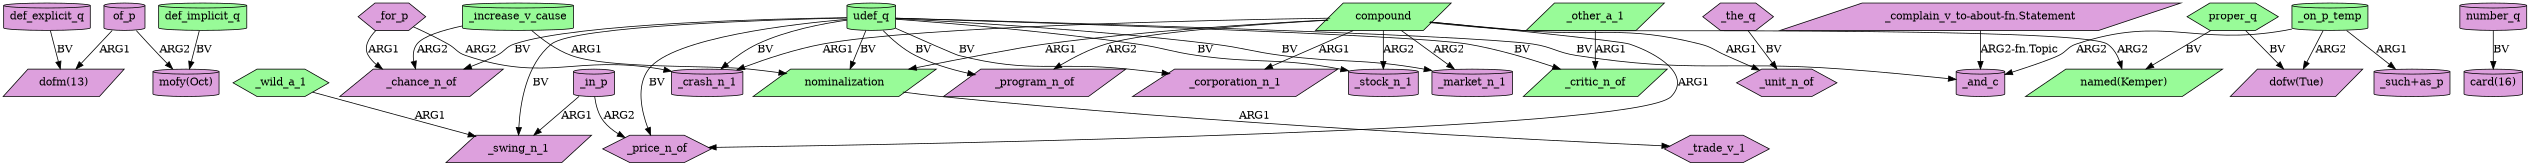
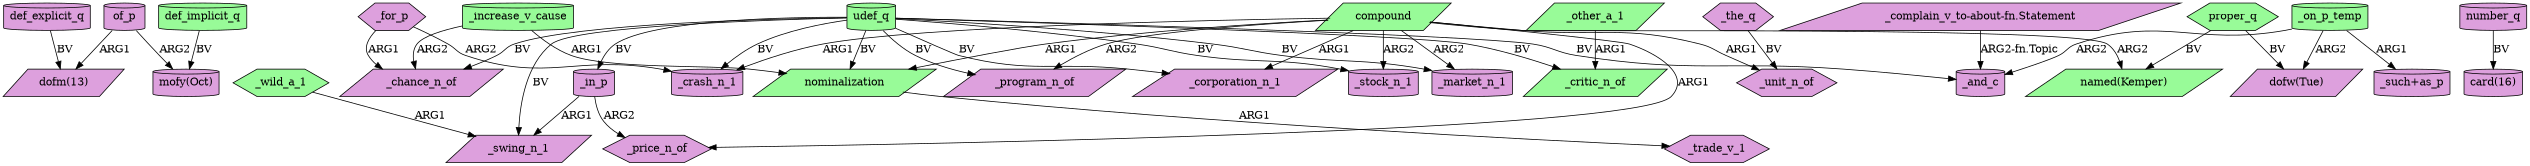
(714, 39) -> (718, 22)
